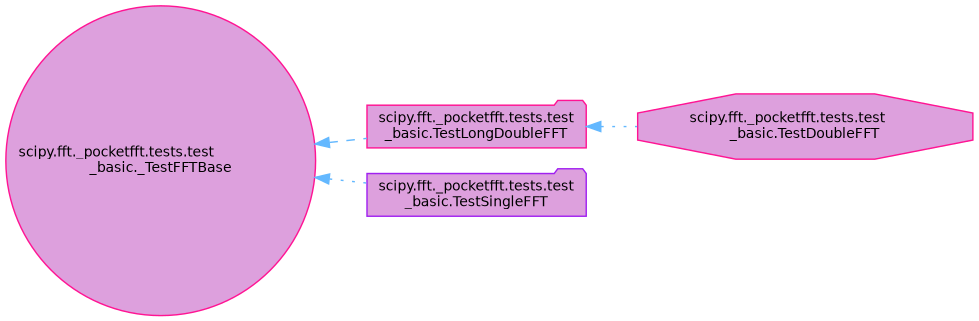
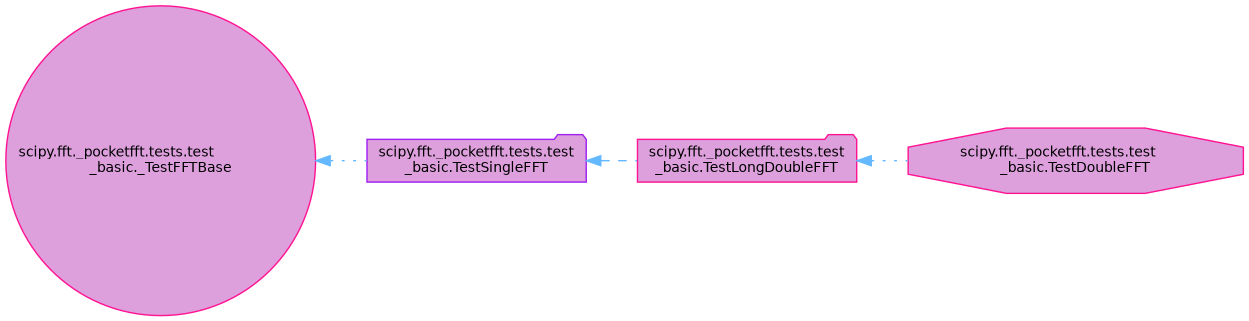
(348, 140) -> (619, 161)
